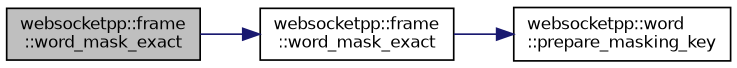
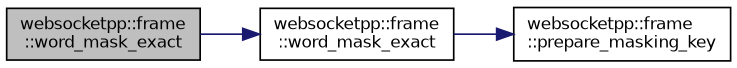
(622, 34) -> (622, 34)
